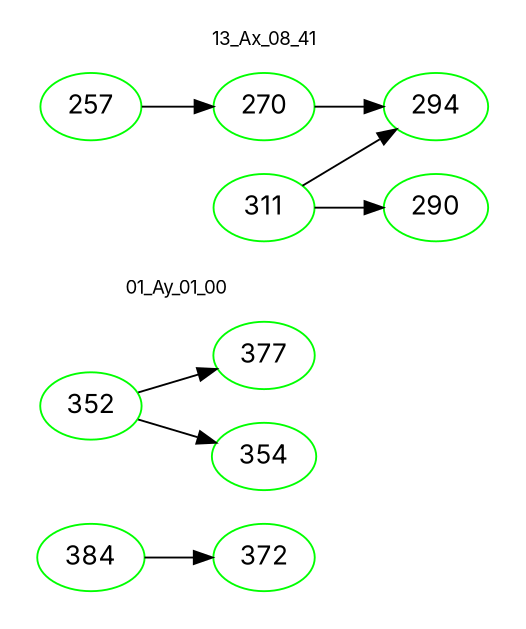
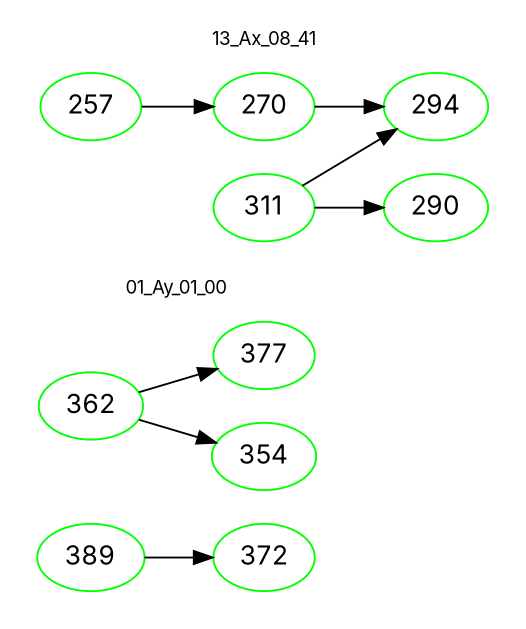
(91, 406) -> (91, 406)
(91, 558) -> (91, 558)
